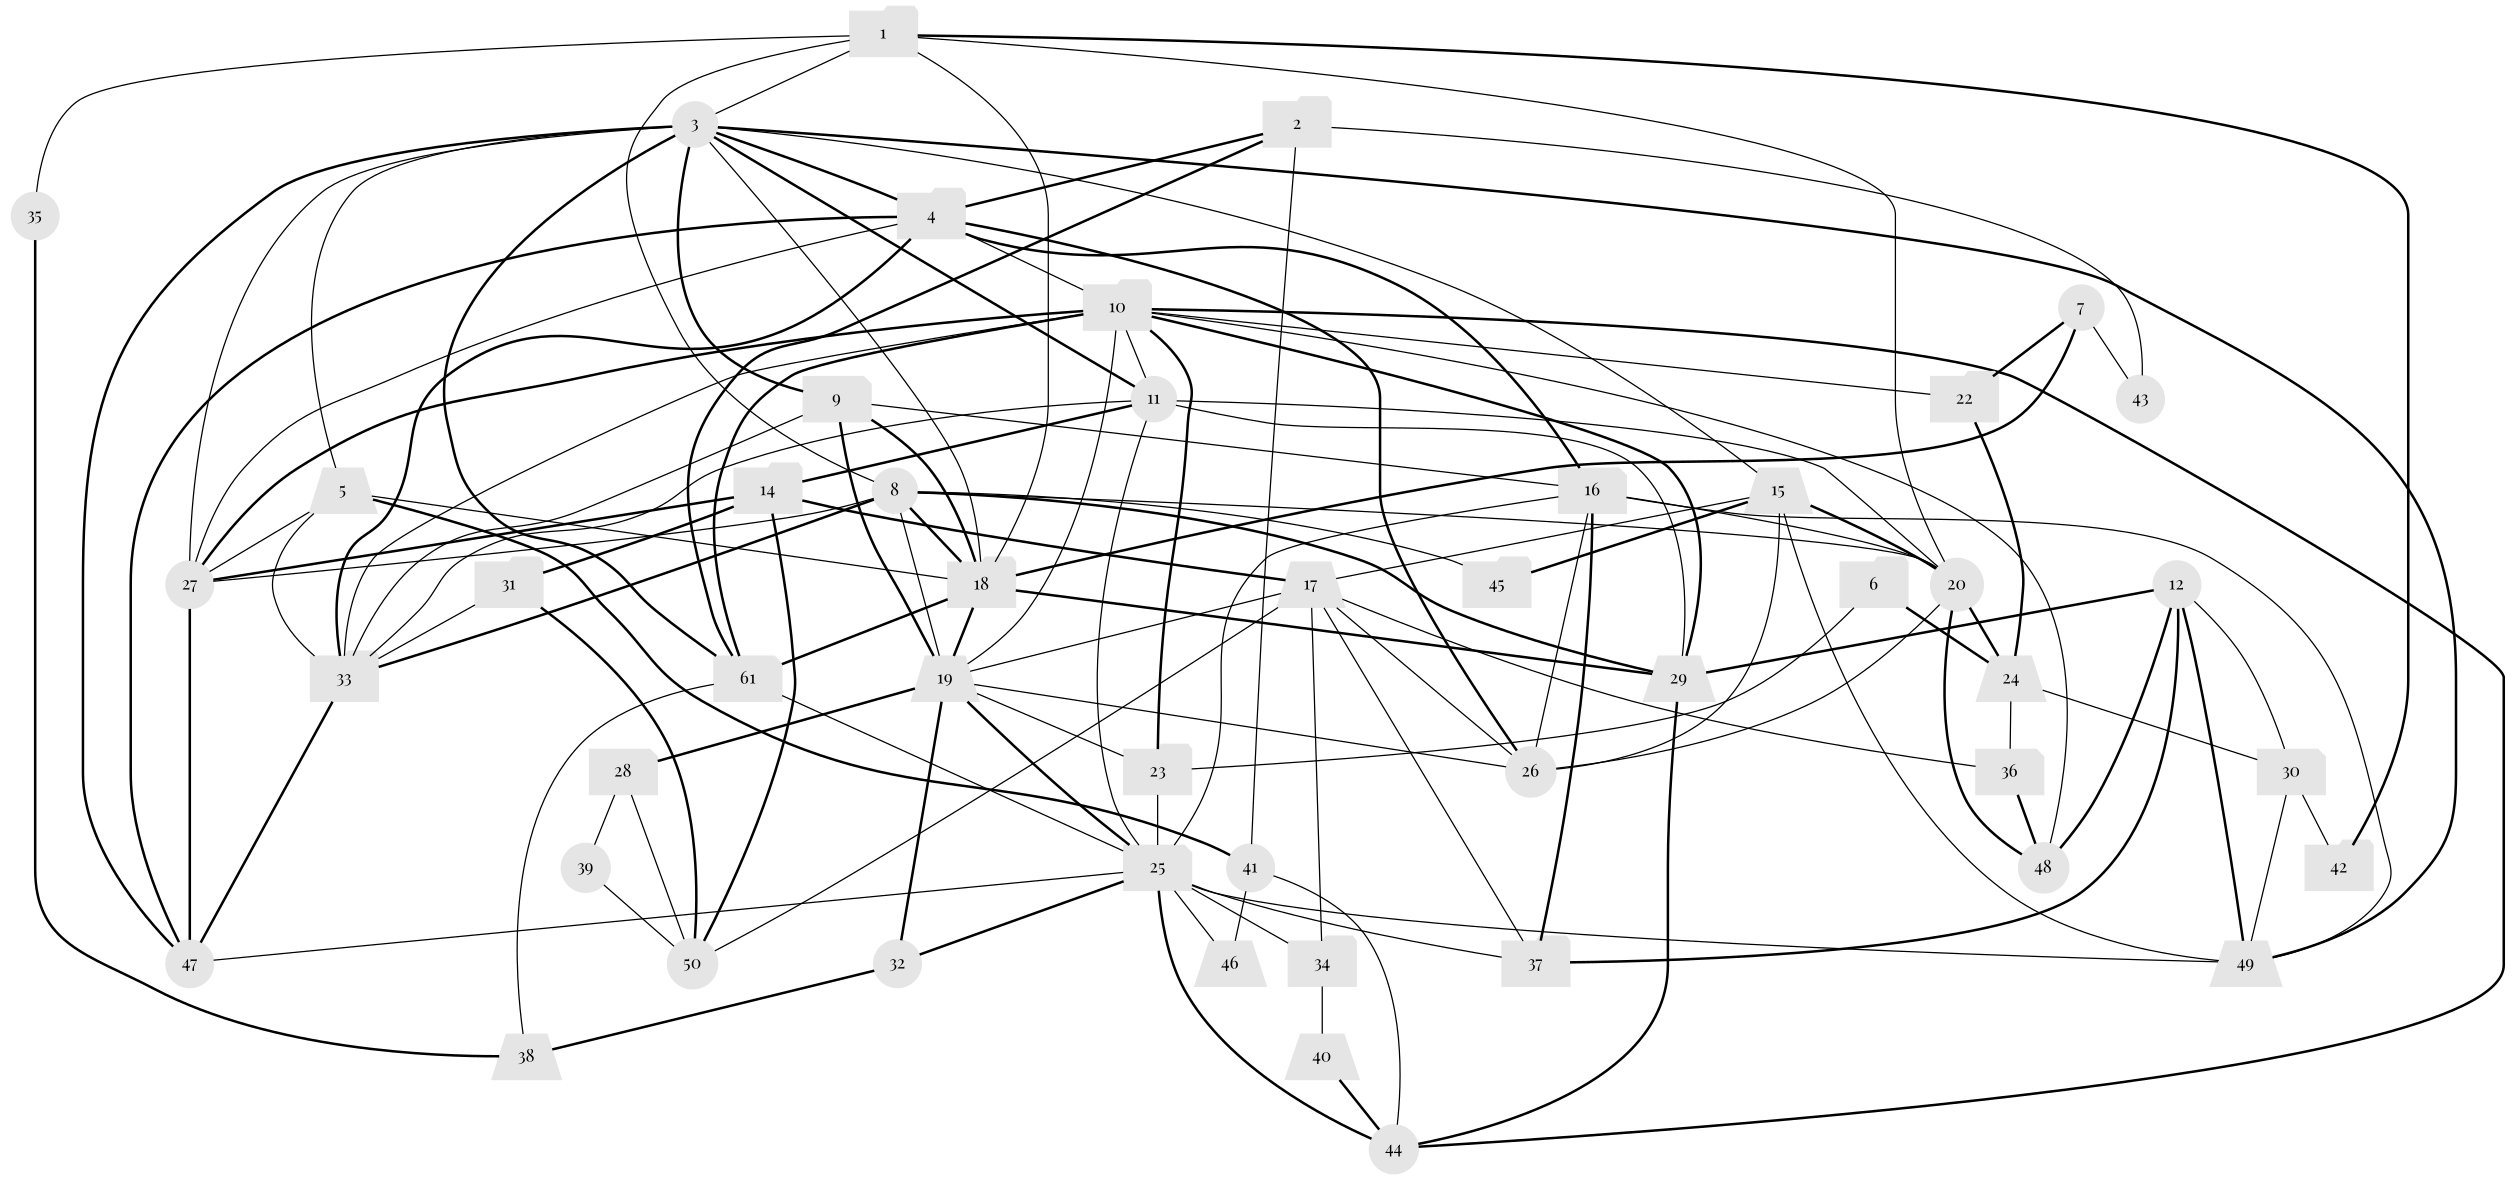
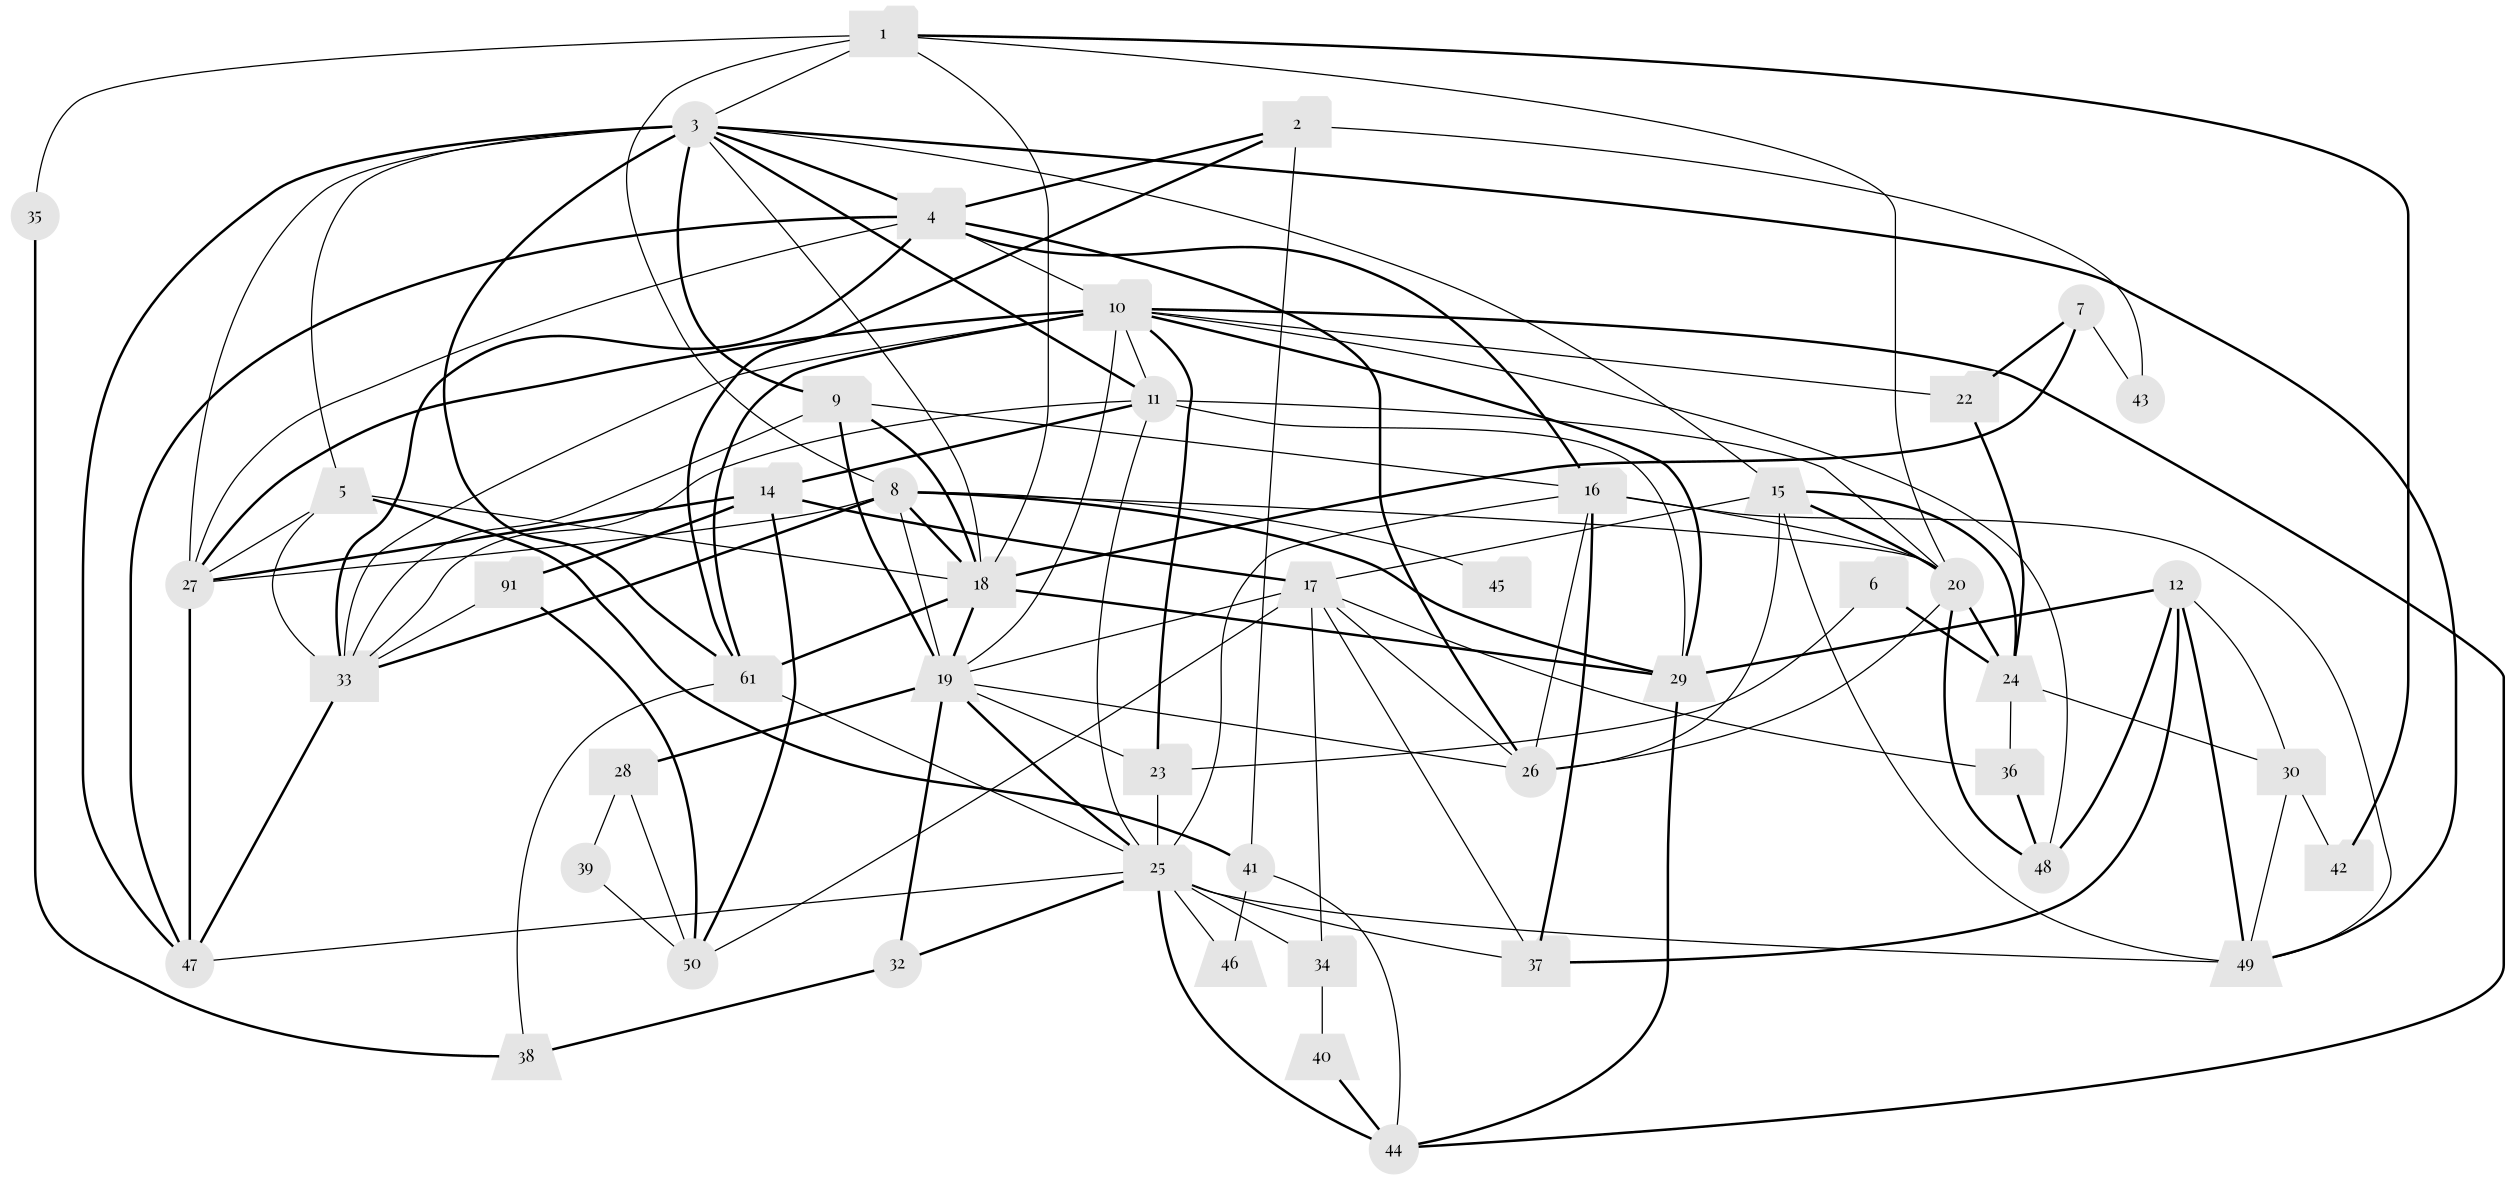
(1640, 537) -> (1961, 531)
(509, 585) -> (509, 585)
